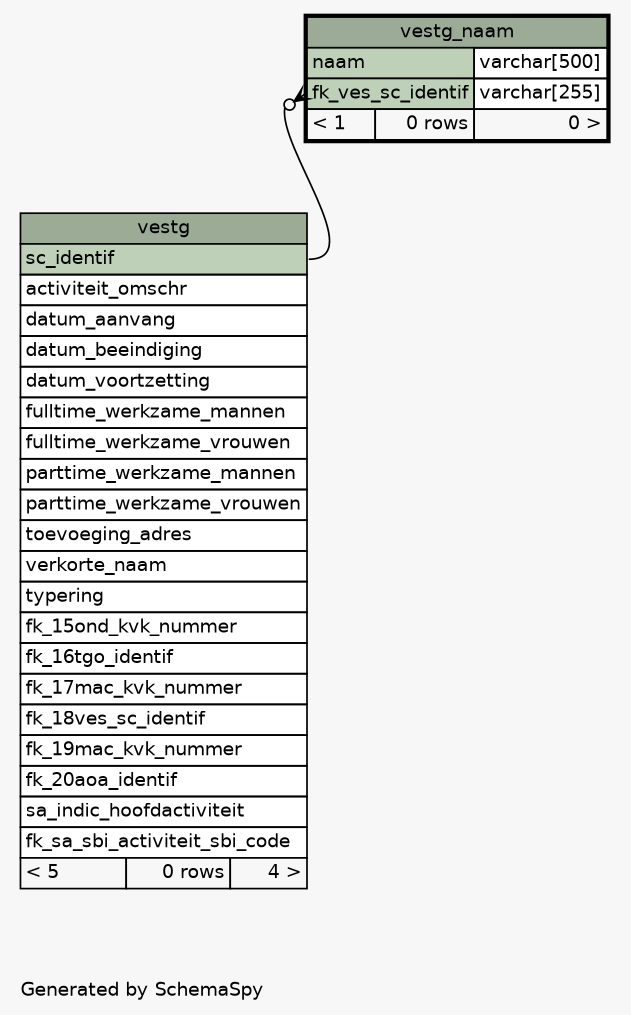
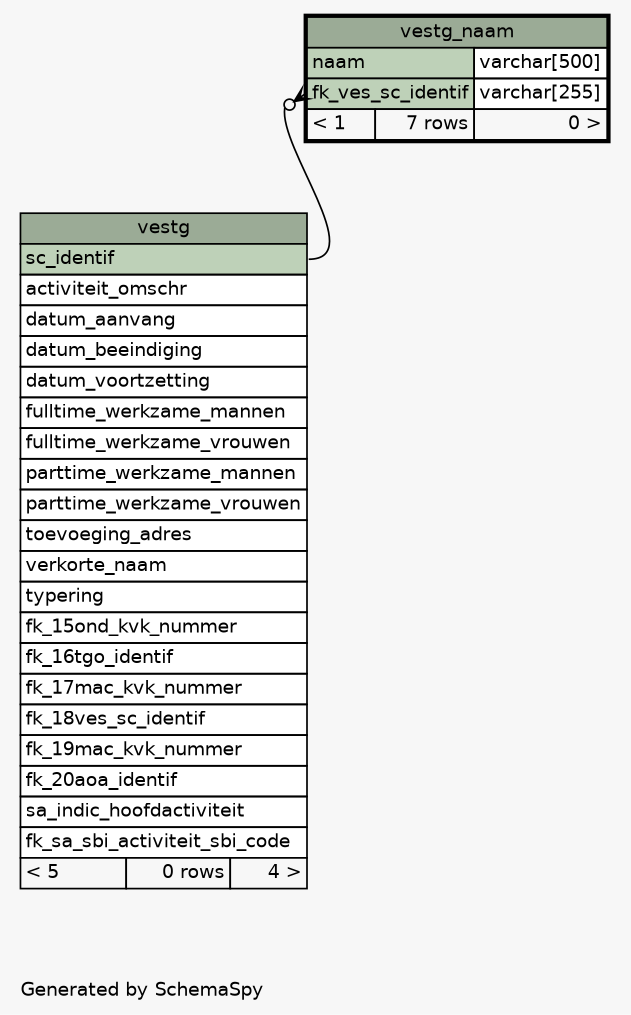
(437, 124) -> (437, 124)
